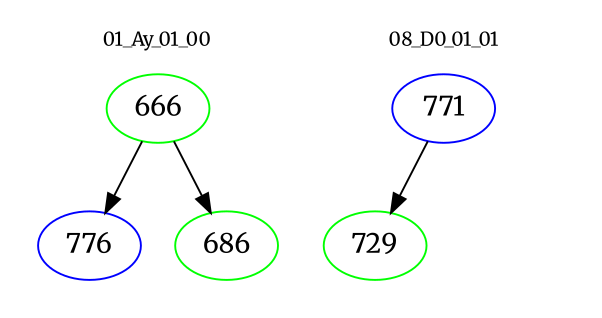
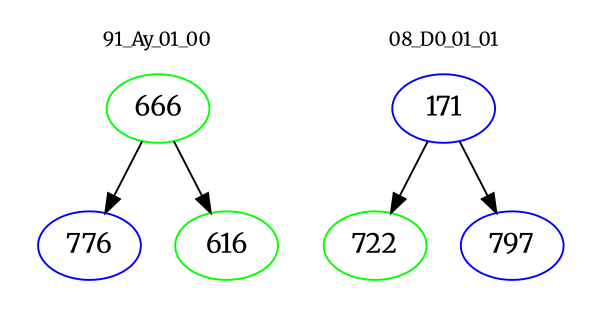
(158, 41) -> (158, 41)
(444, 109) -> (444, 109)
(227, 246) -> (227, 246)
(375, 246) -> (375, 246)
none -> (512, 246)
